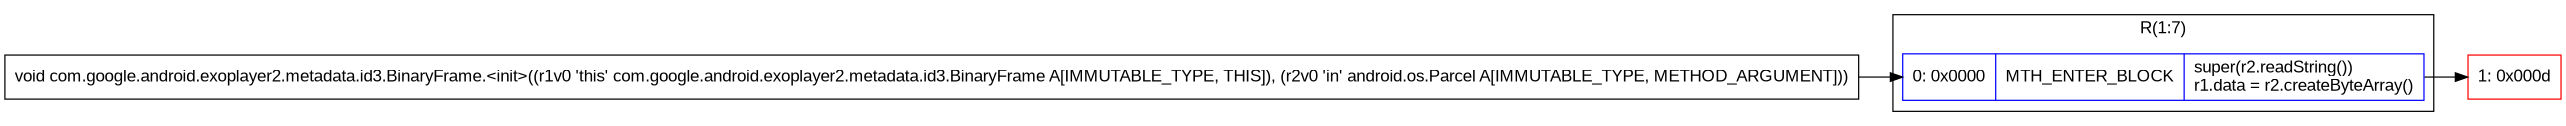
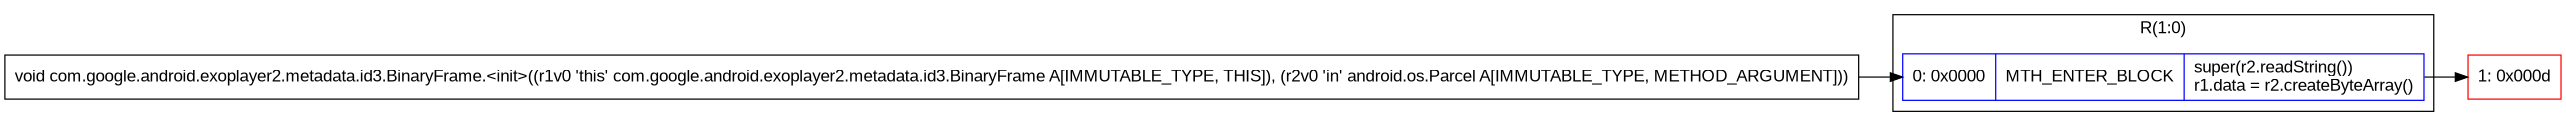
(2163, 29) -> (2163, 29)
